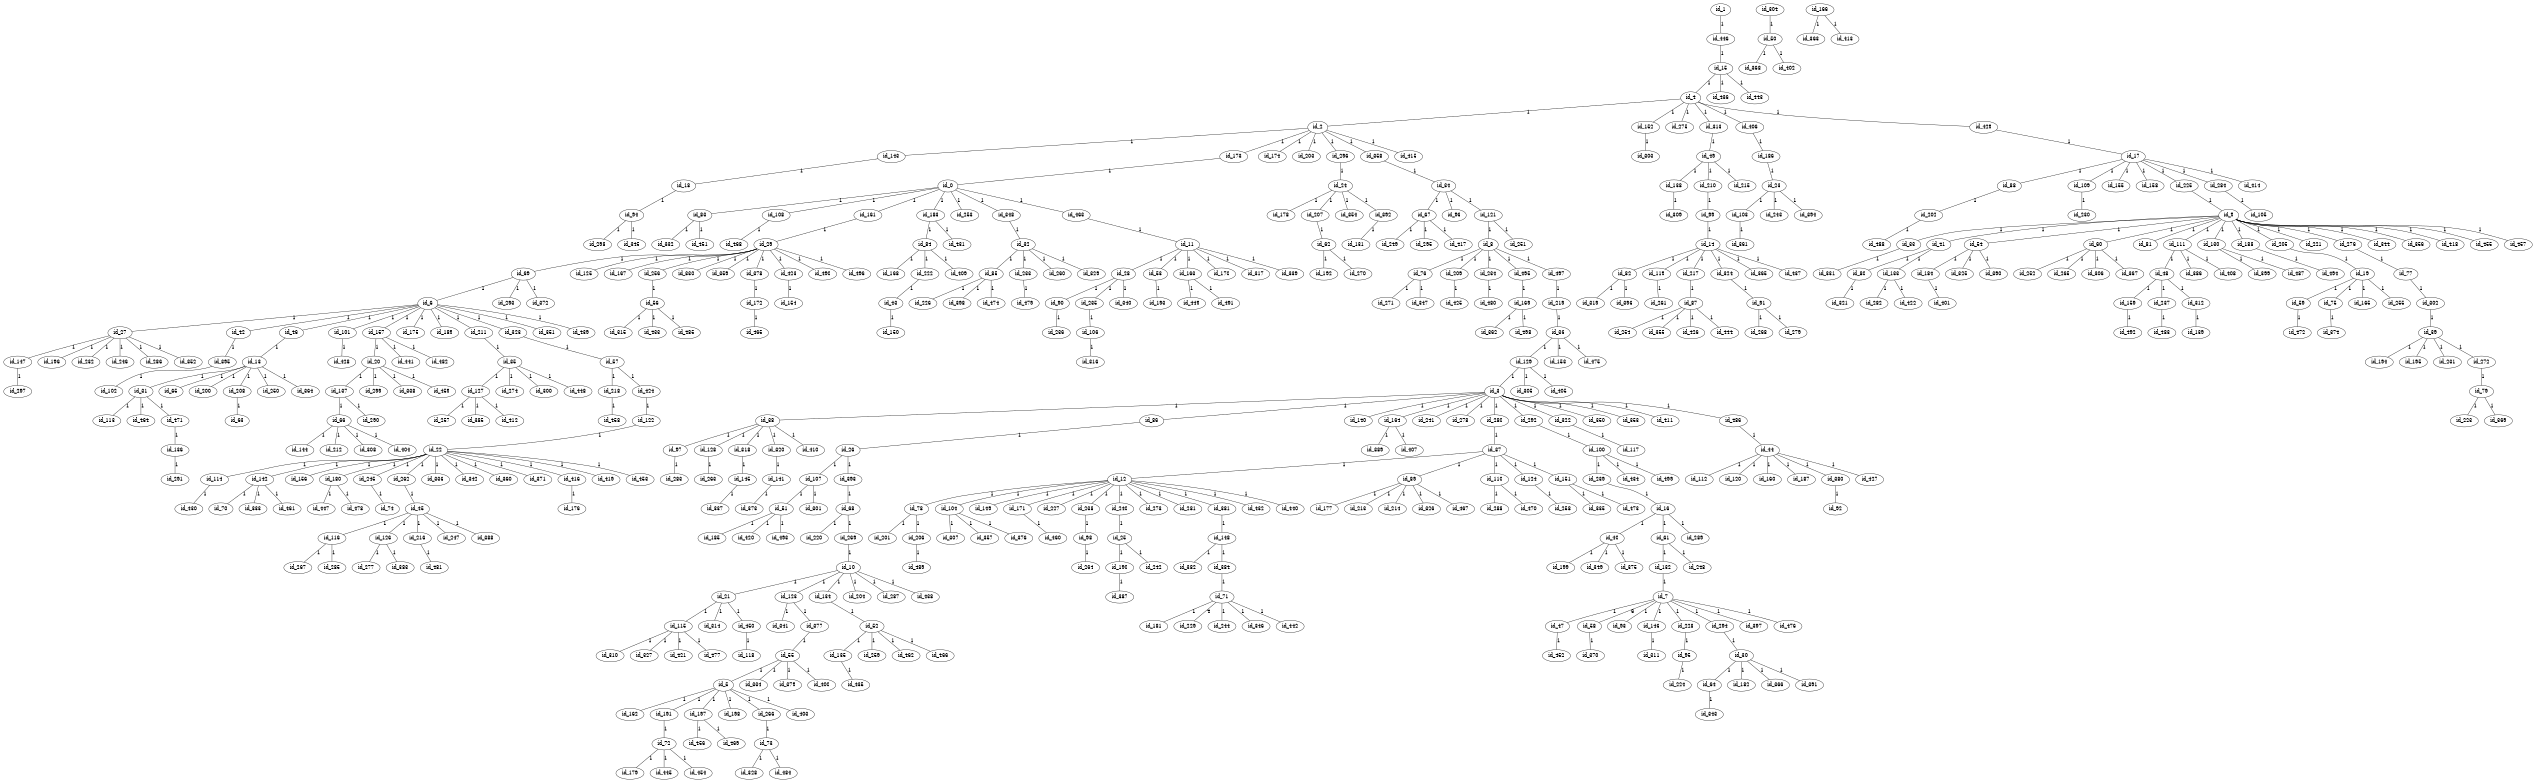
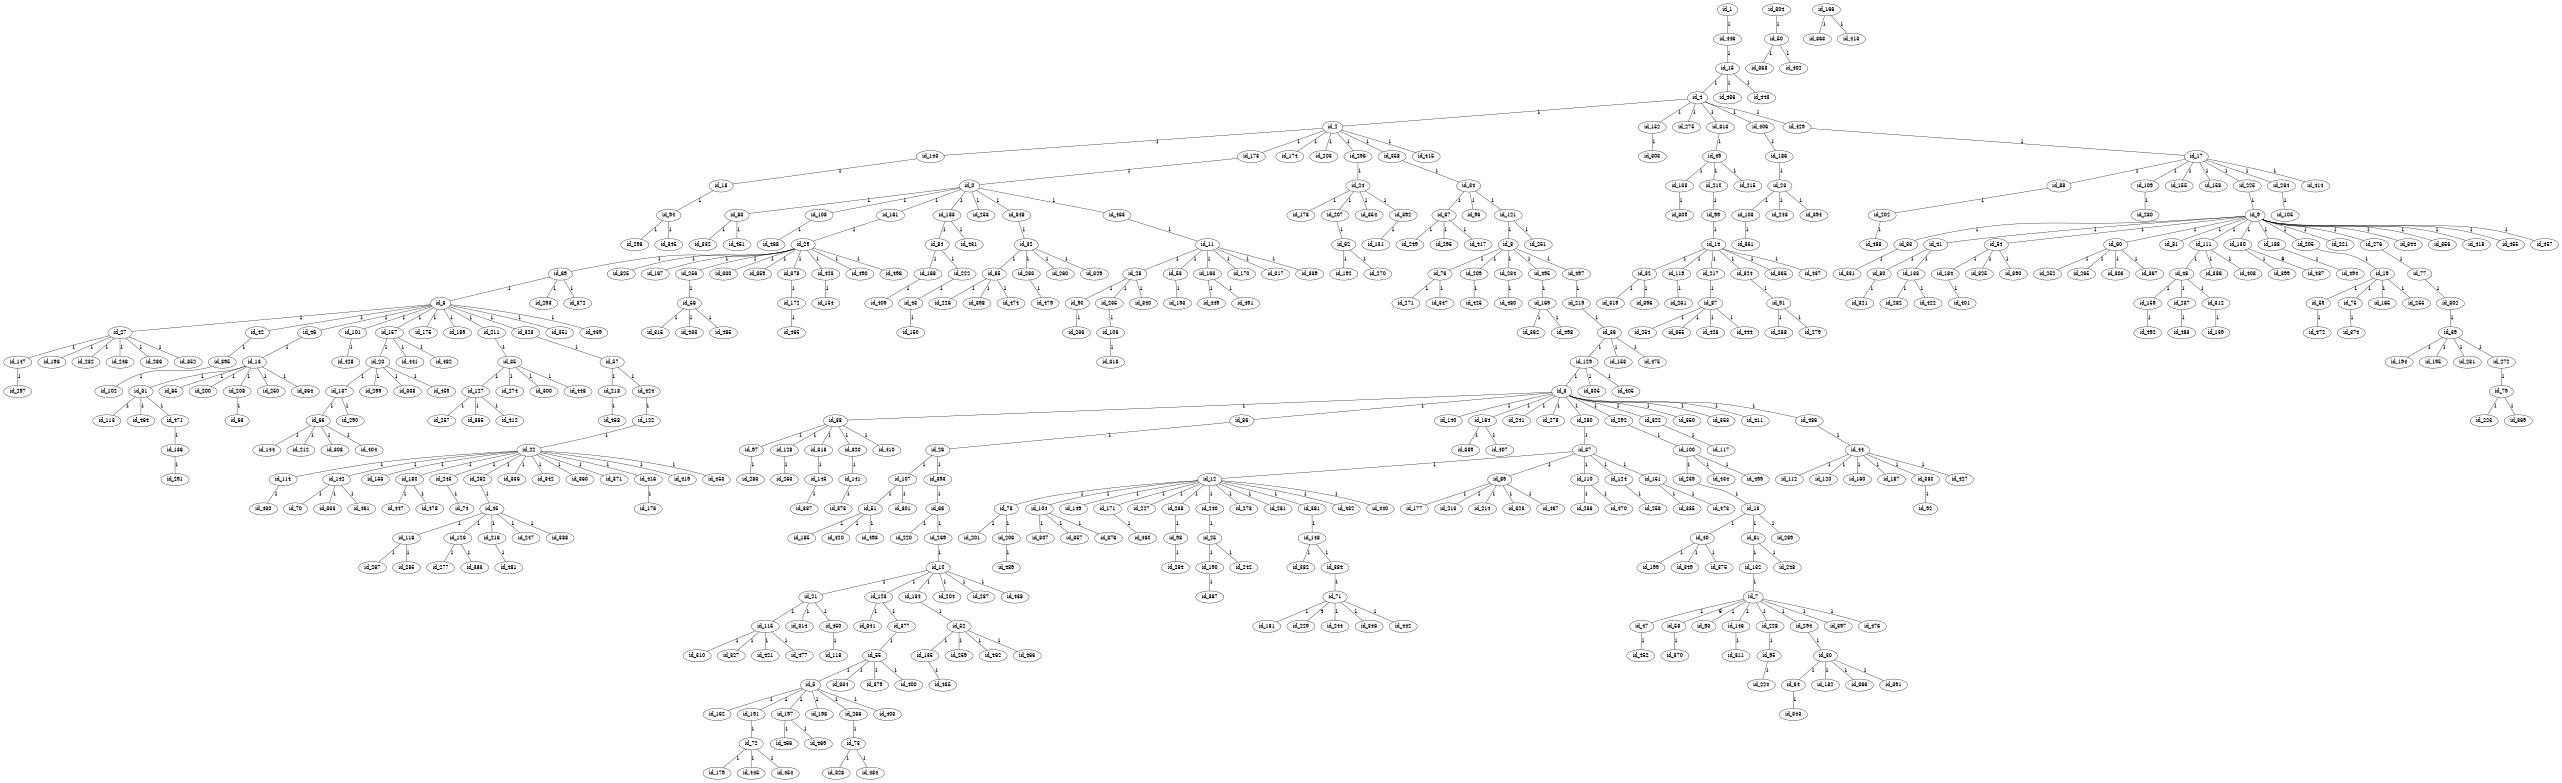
(942, 259) -> (903, 289)
(2262, 259) -> (2283, 259)
(584, 274) -> (621, 274)
